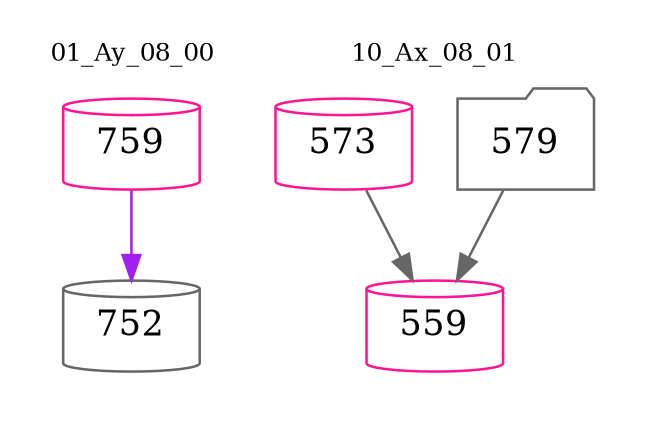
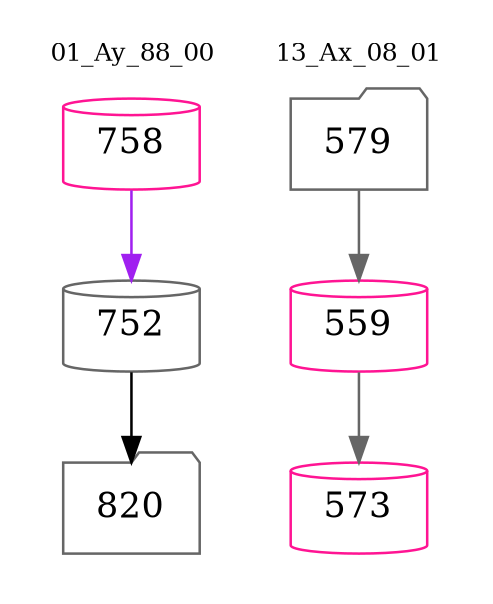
(133, 54) -> (133, 54)
(435, 54) -> (359, 54)
(131, 144) -> (131, 144)
(383, 224) -> (359, 405)
none -> (131, 508)
